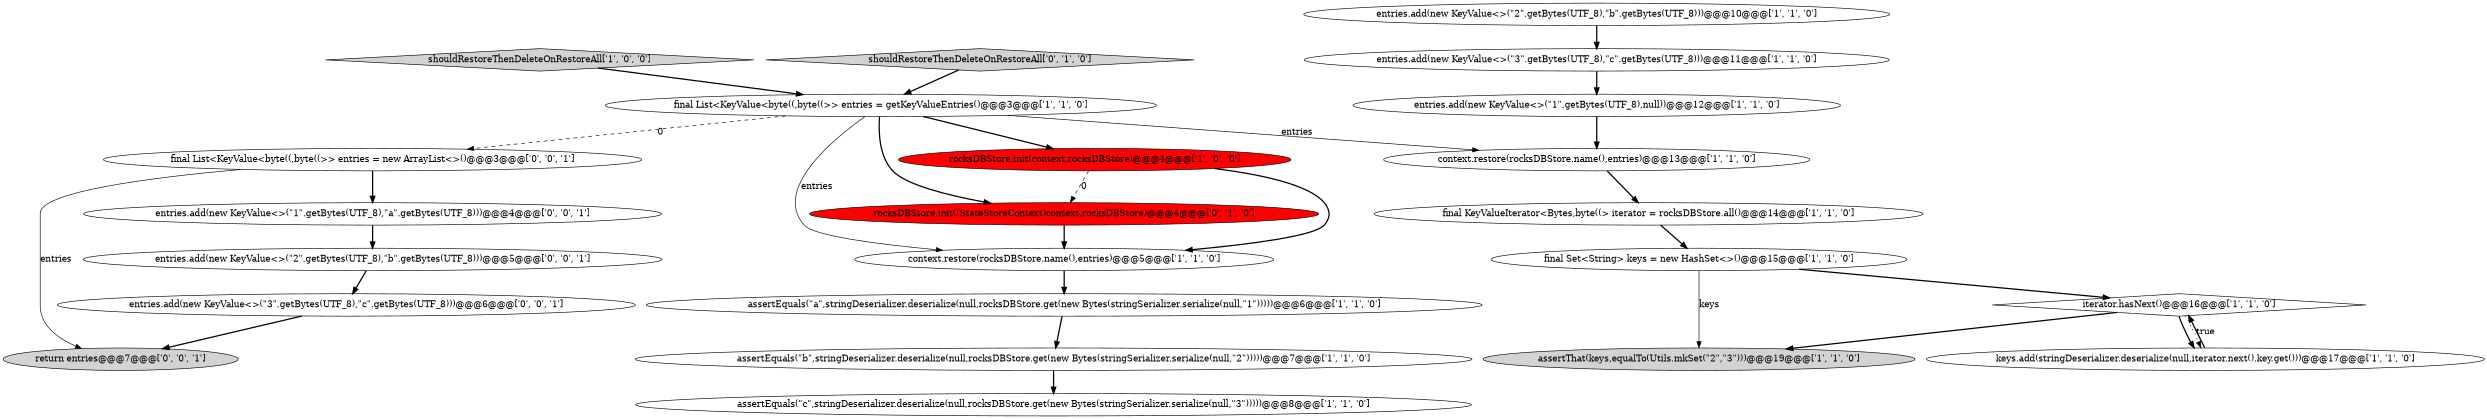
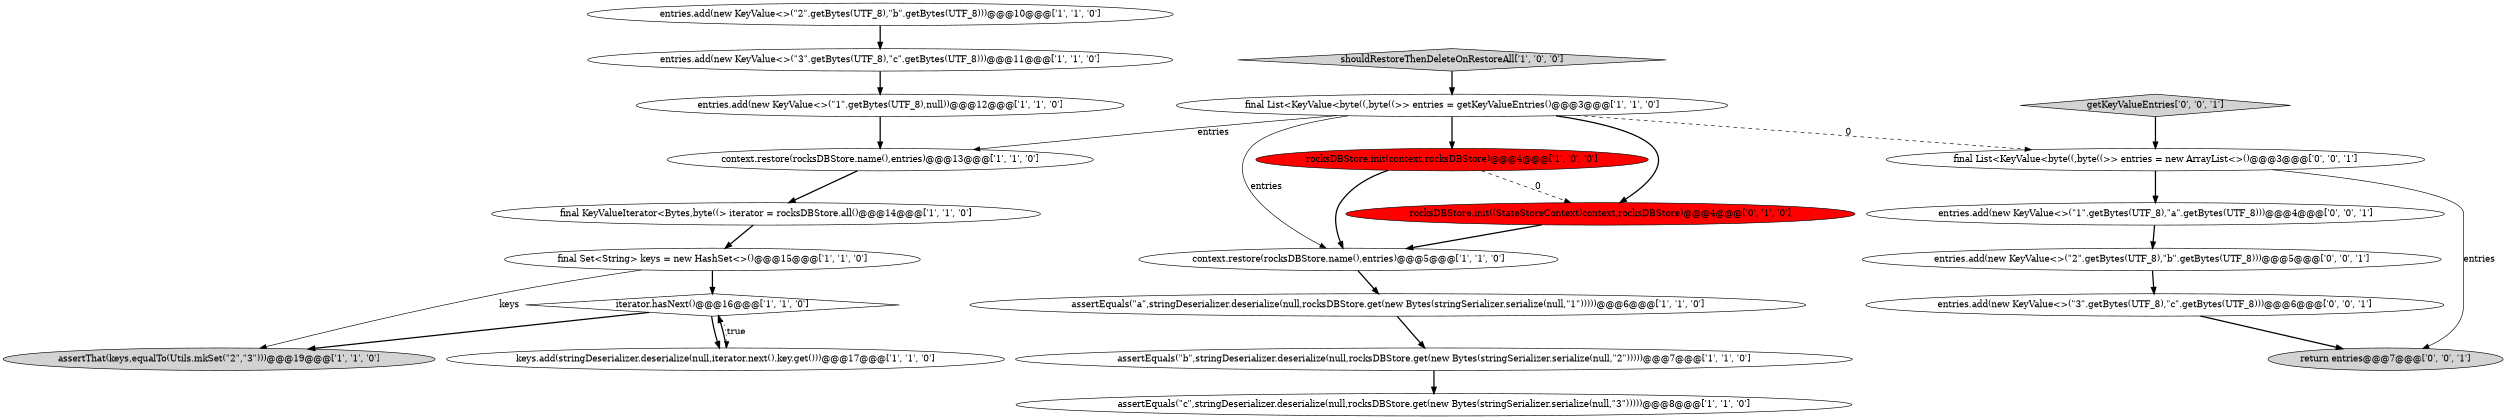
(980, 60) -> none
none -> (2155, 105)
